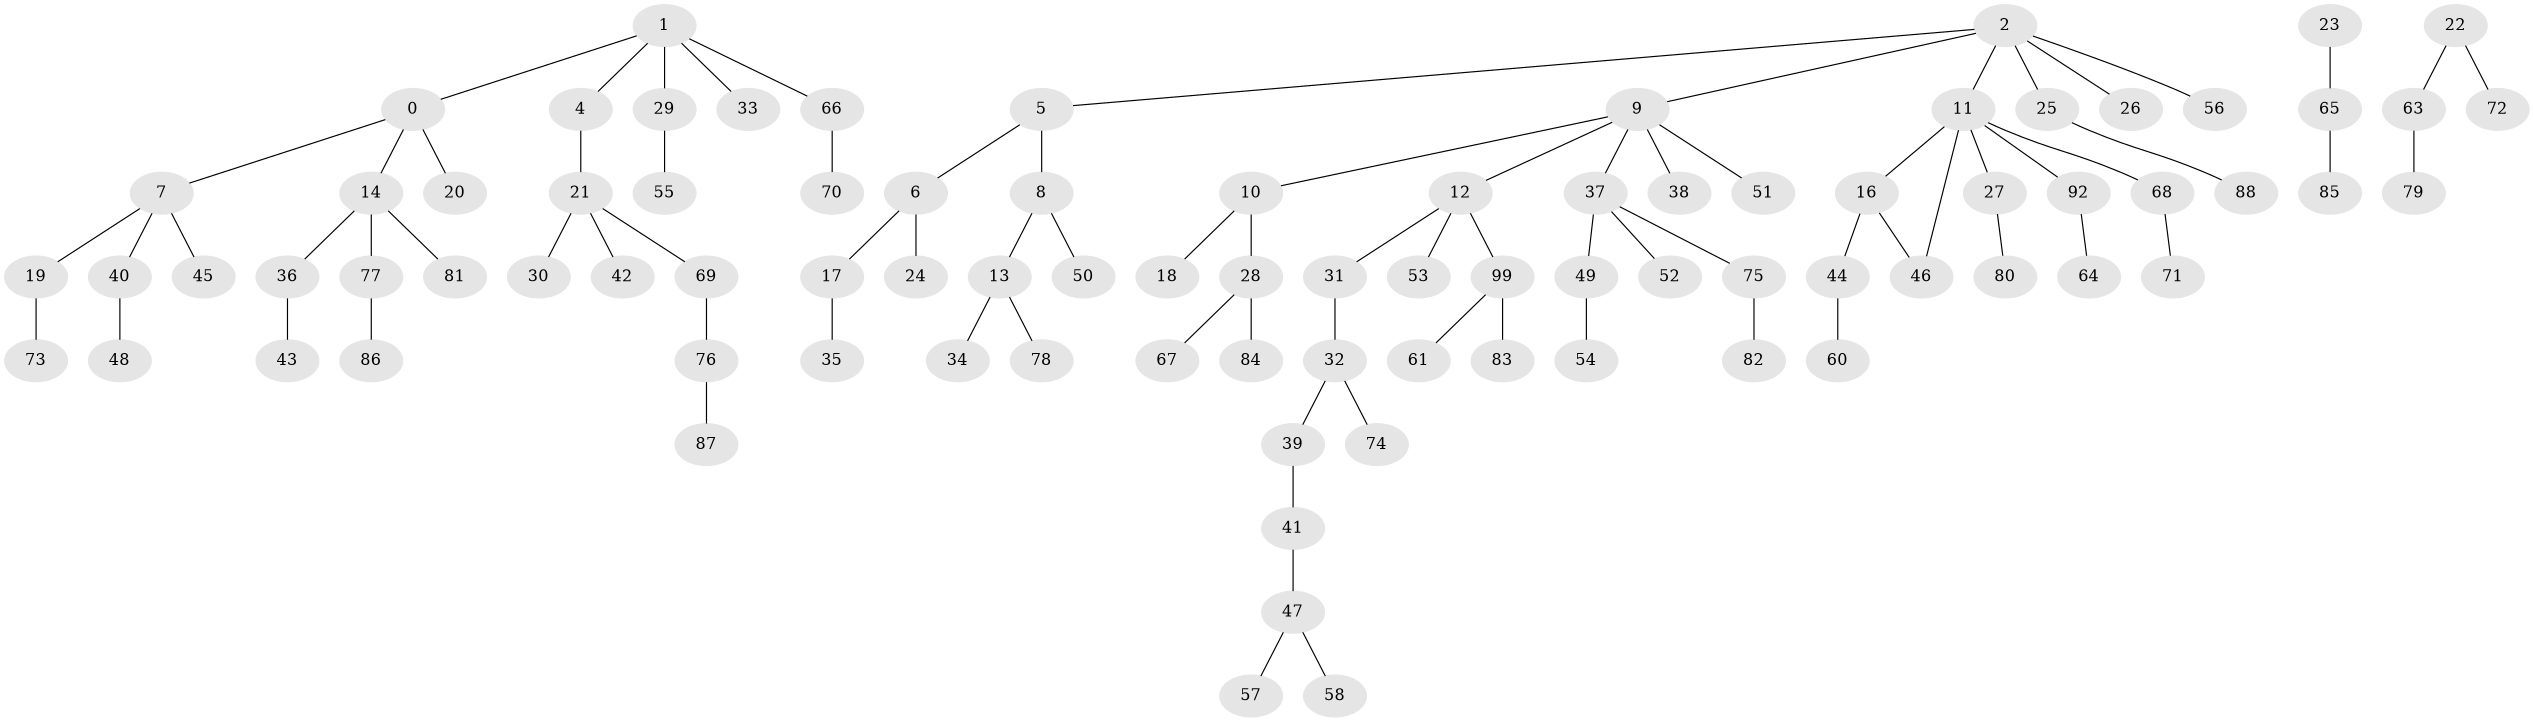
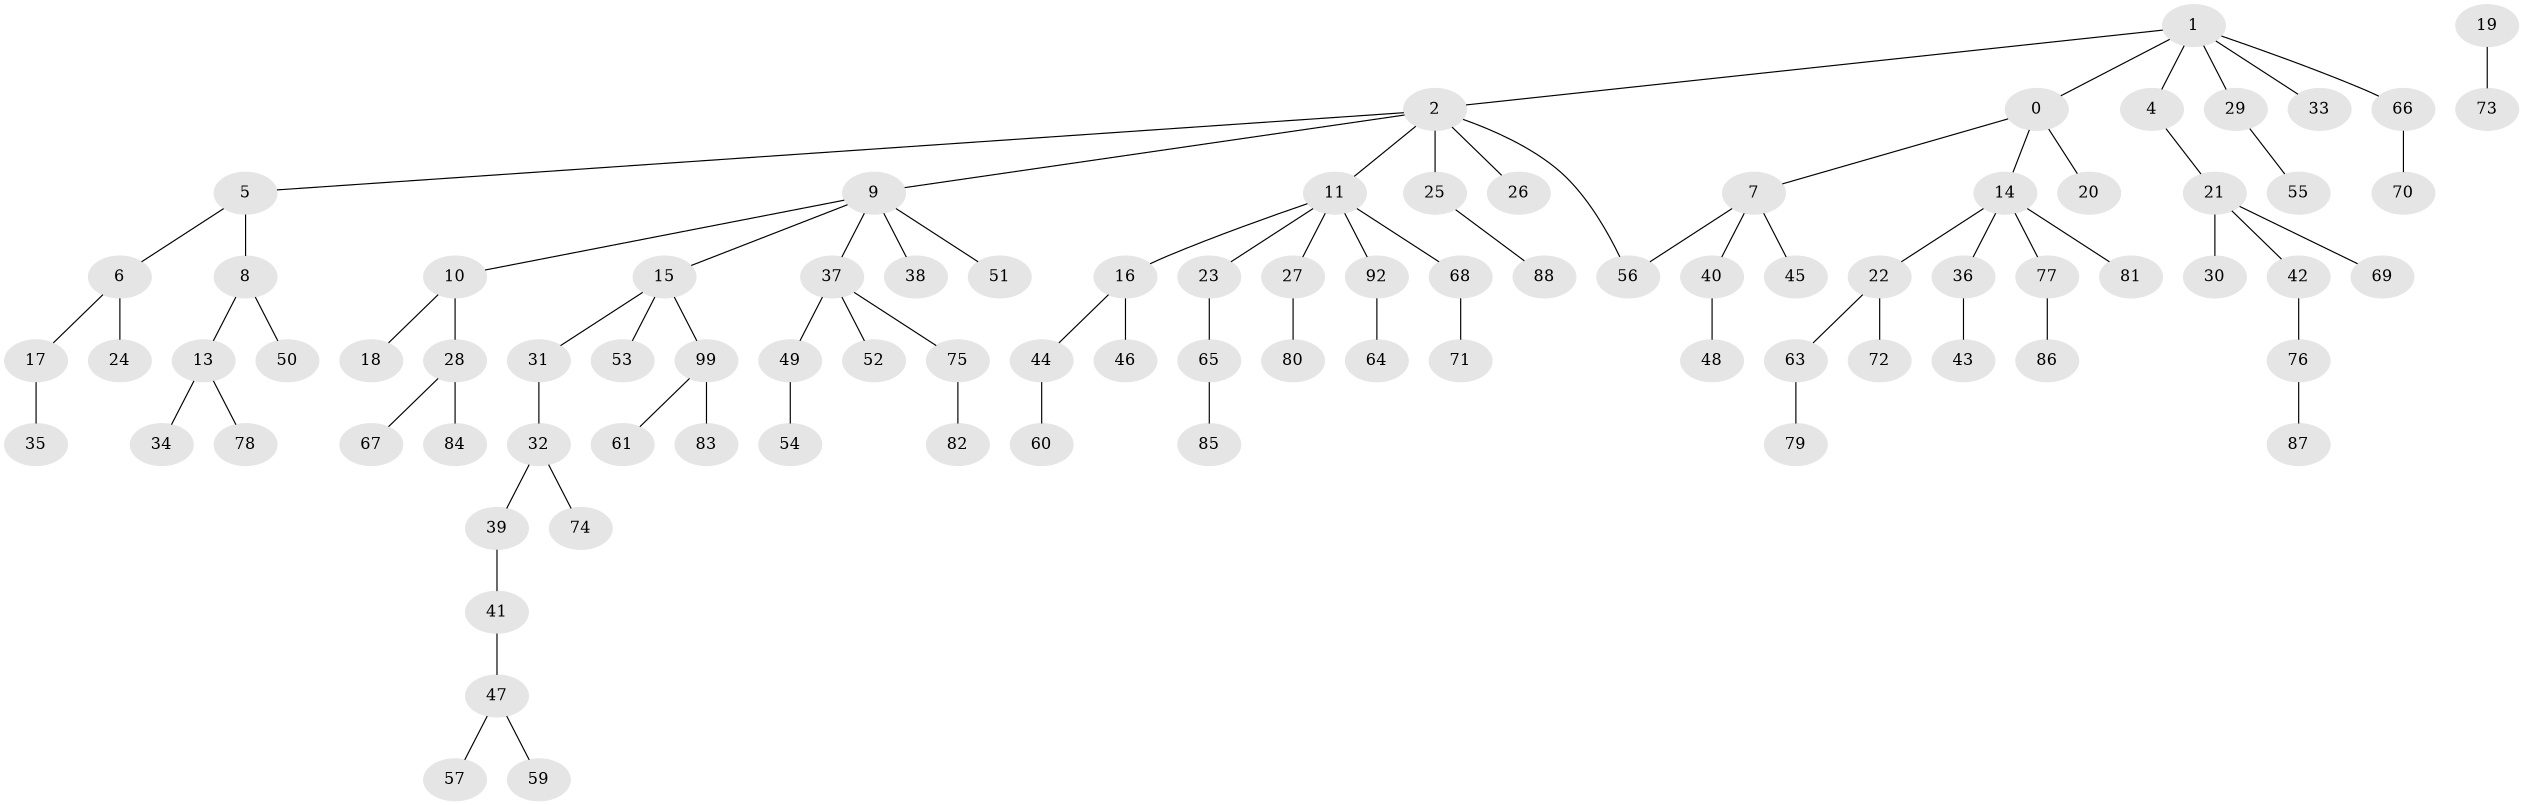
none -> (1814, 68)
(1461, 193) -> (665, 277)
(1943, 193) -> (1272, 235)
(99, 235) -> (1691, 235)
none -> (1942, 235)
(706, 319) -> (2299, 319)
(1335, 696) -> (539, 780)
